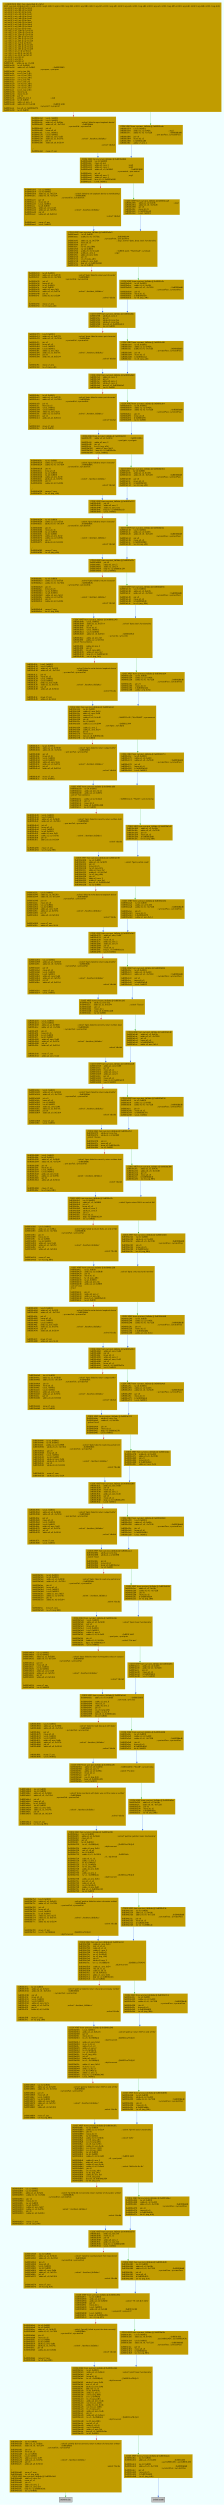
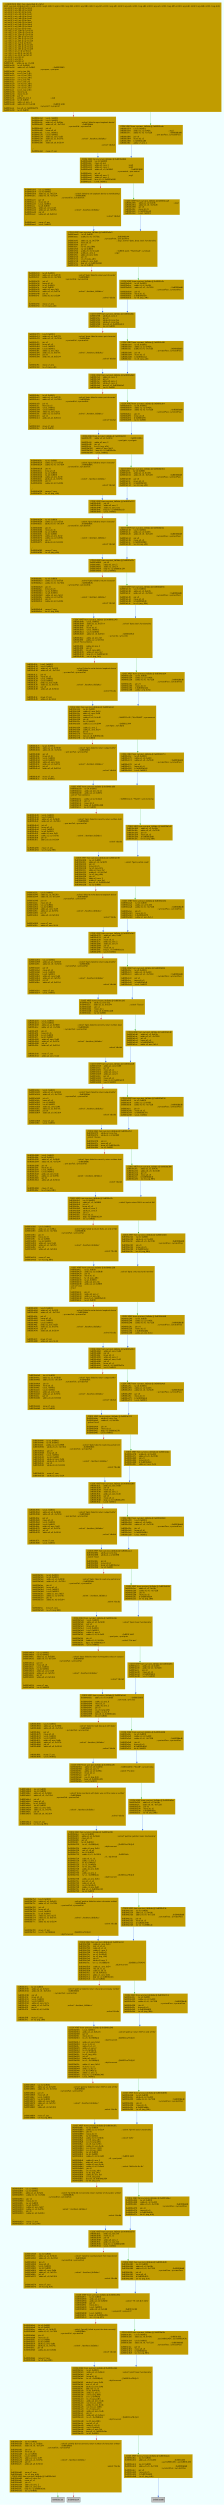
none -> (74, 2500)
